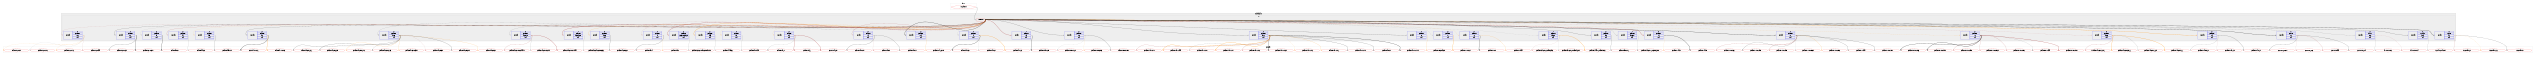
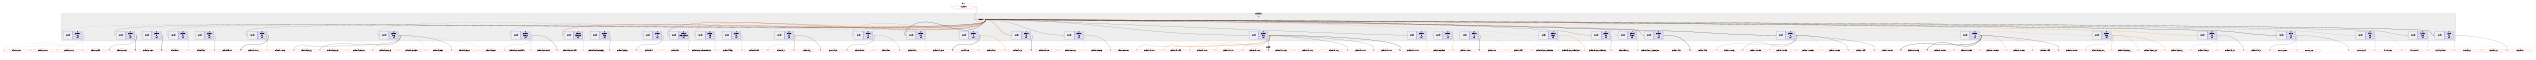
(254, 50) -> (254, 50)
(333, 50) -> (333, 50)
(965, 50) -> (965, 50)
(1387, 50) -> (1387, 50)
(1597, 50) -> (1597, 50)
(2098, 50) -> (2098, 50)
(2335, 50) -> none
